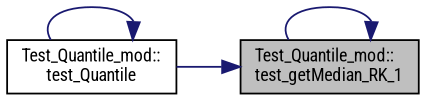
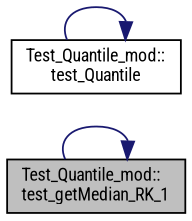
(199, 67) -> none
